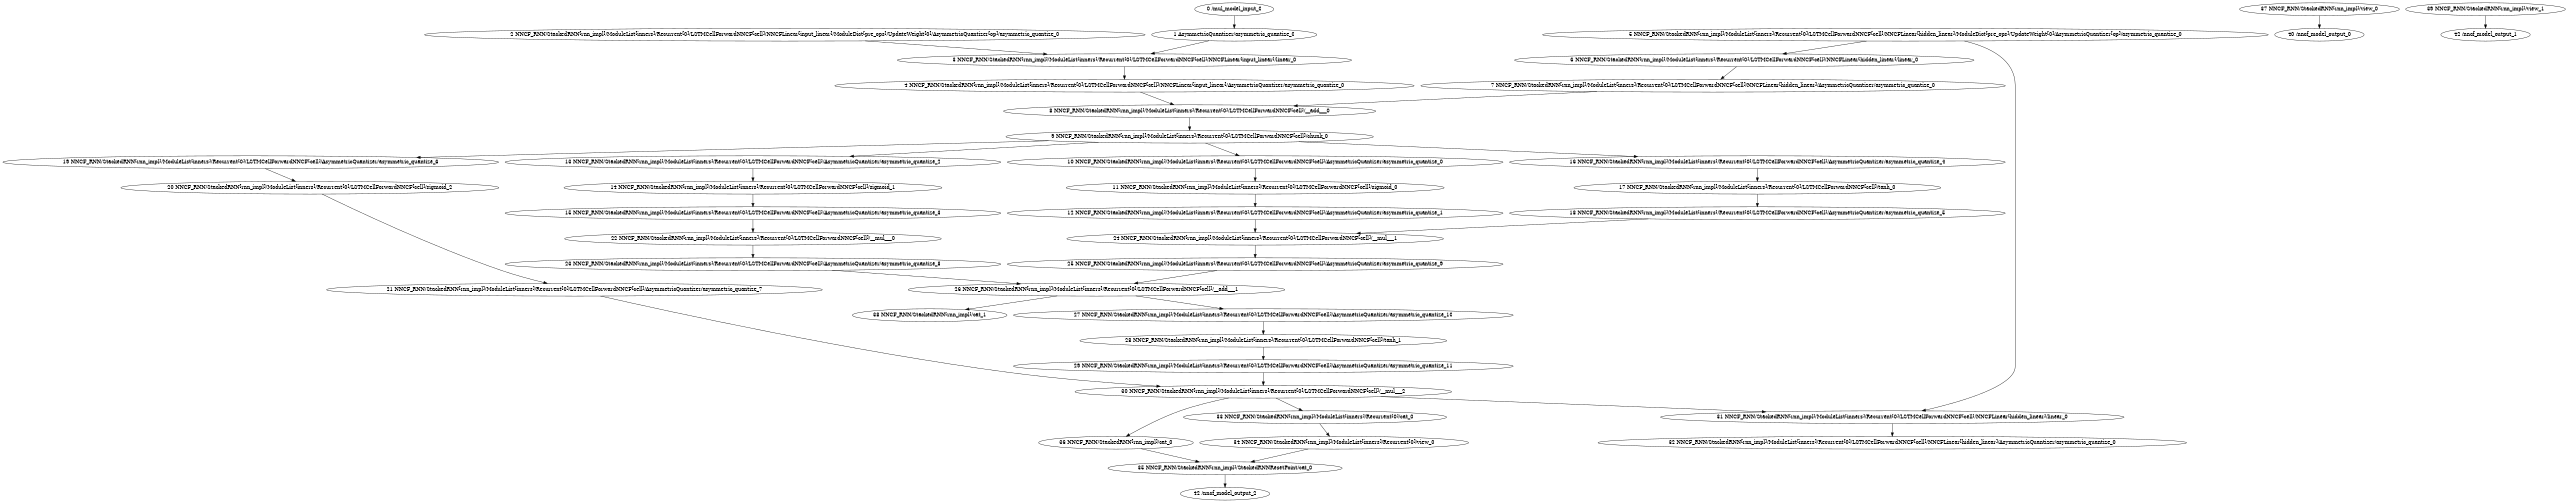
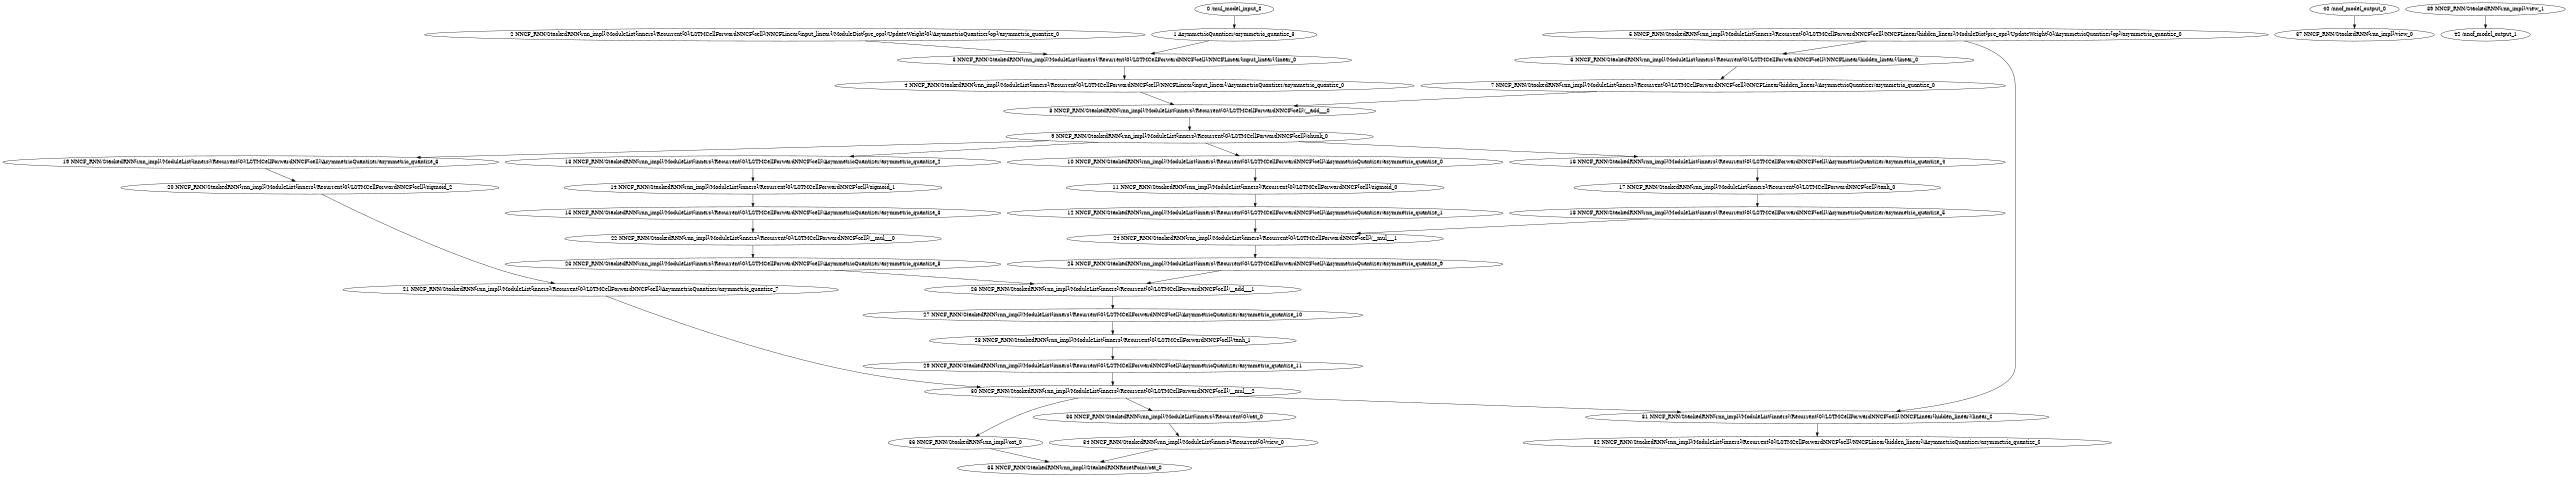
(2319, 20) -> (2354, 20)
(1234, 35) -> (1234, 35)
(930, 315) -> none
(1225, 494) -> none
